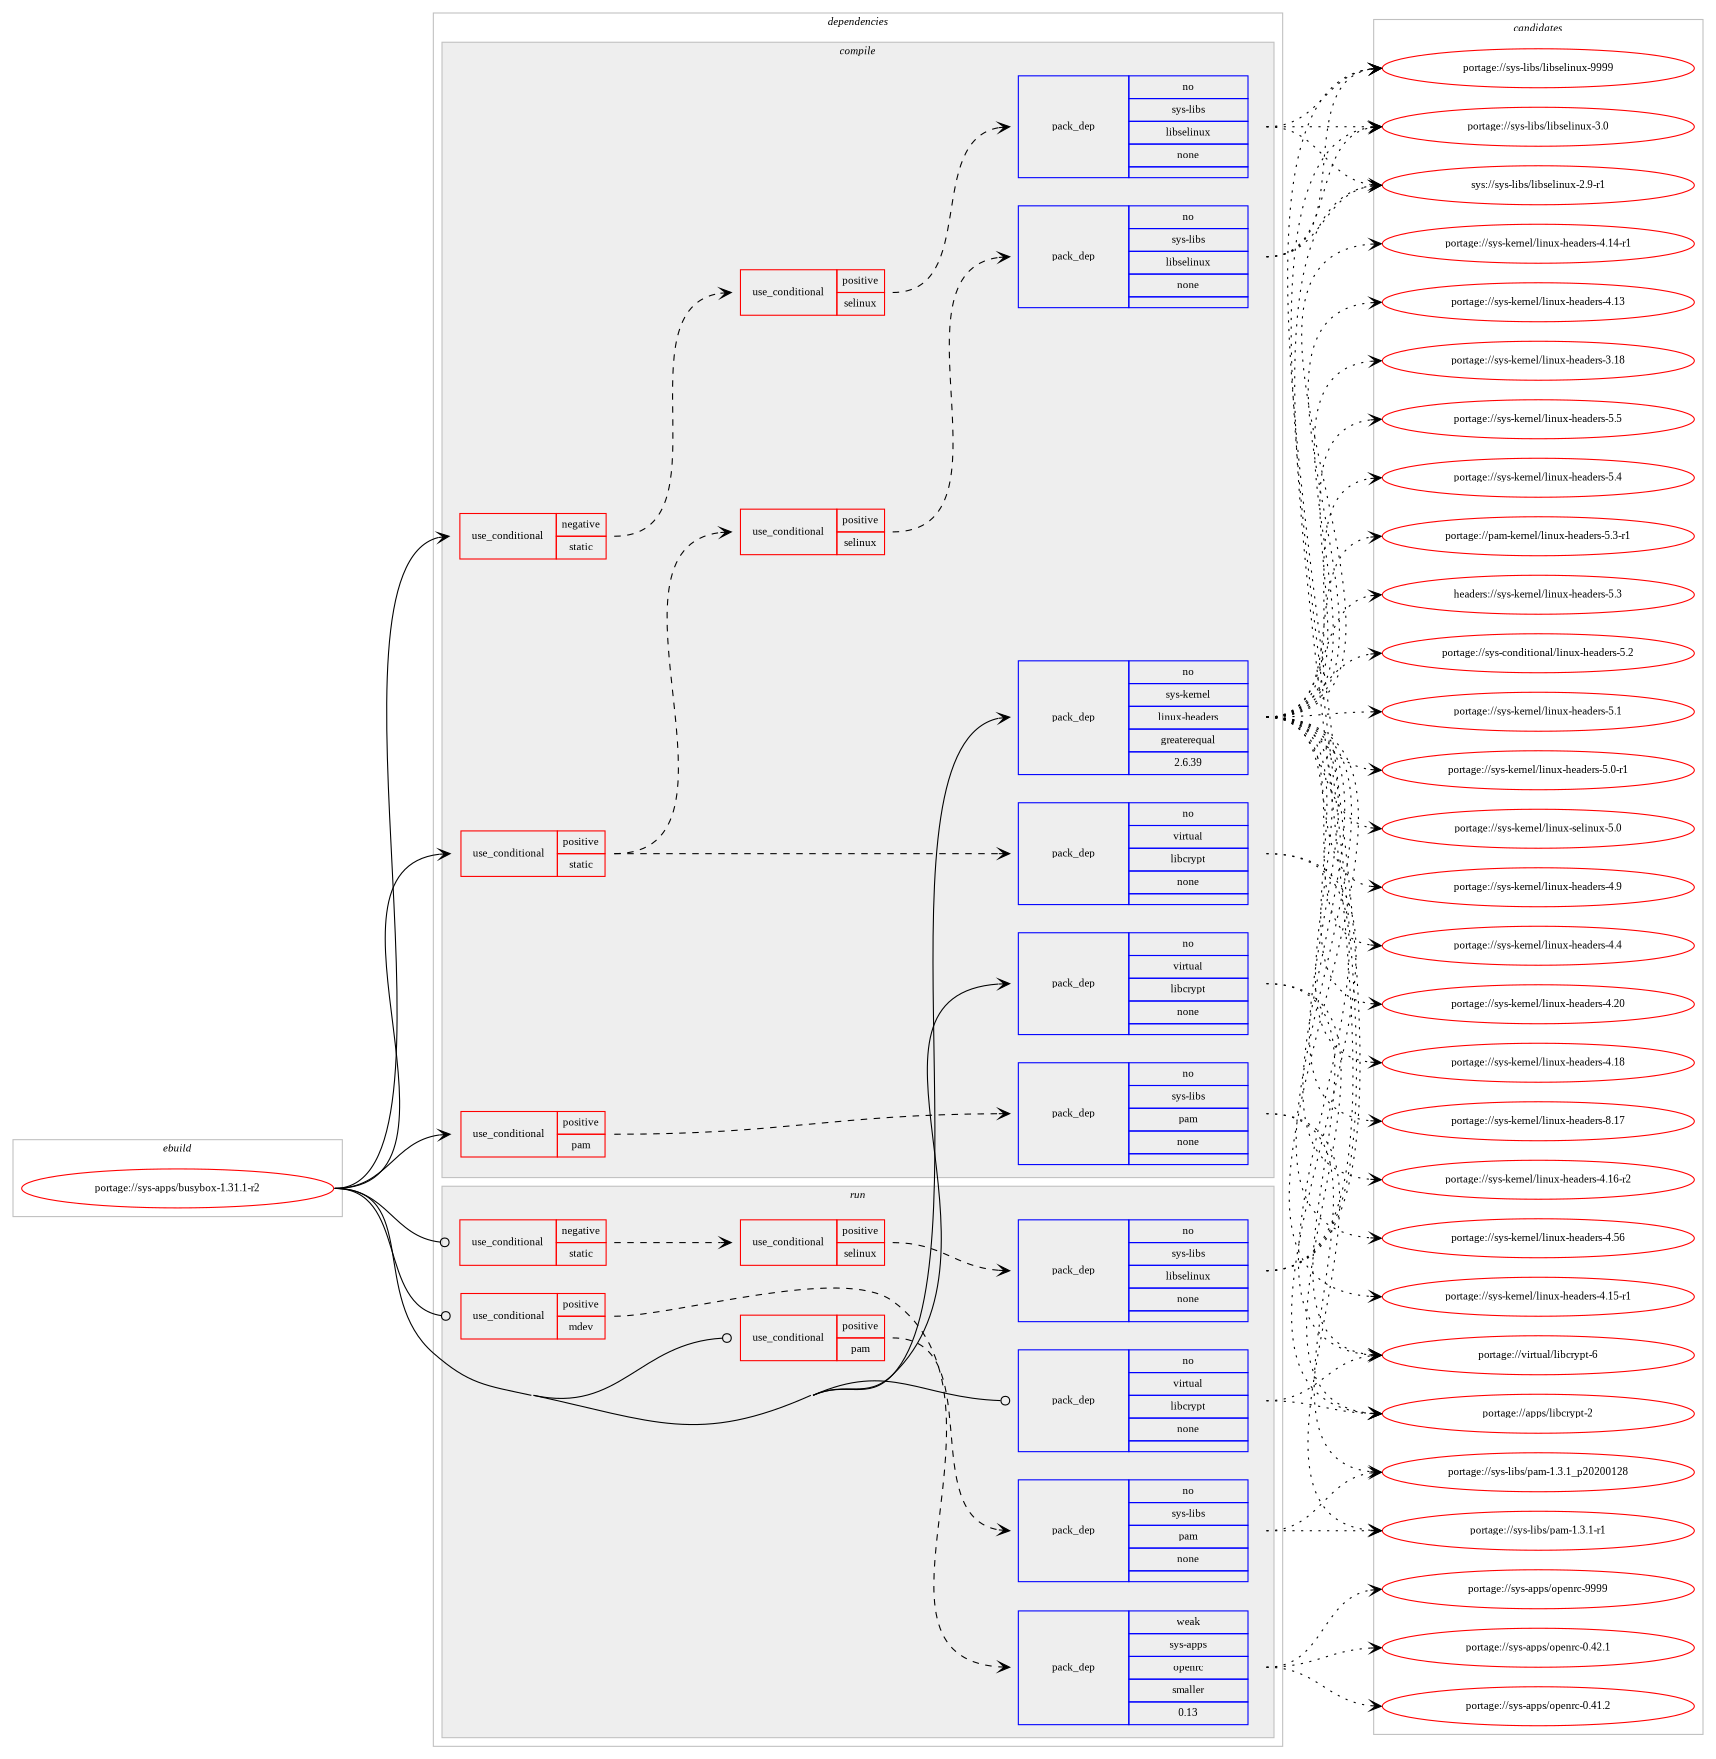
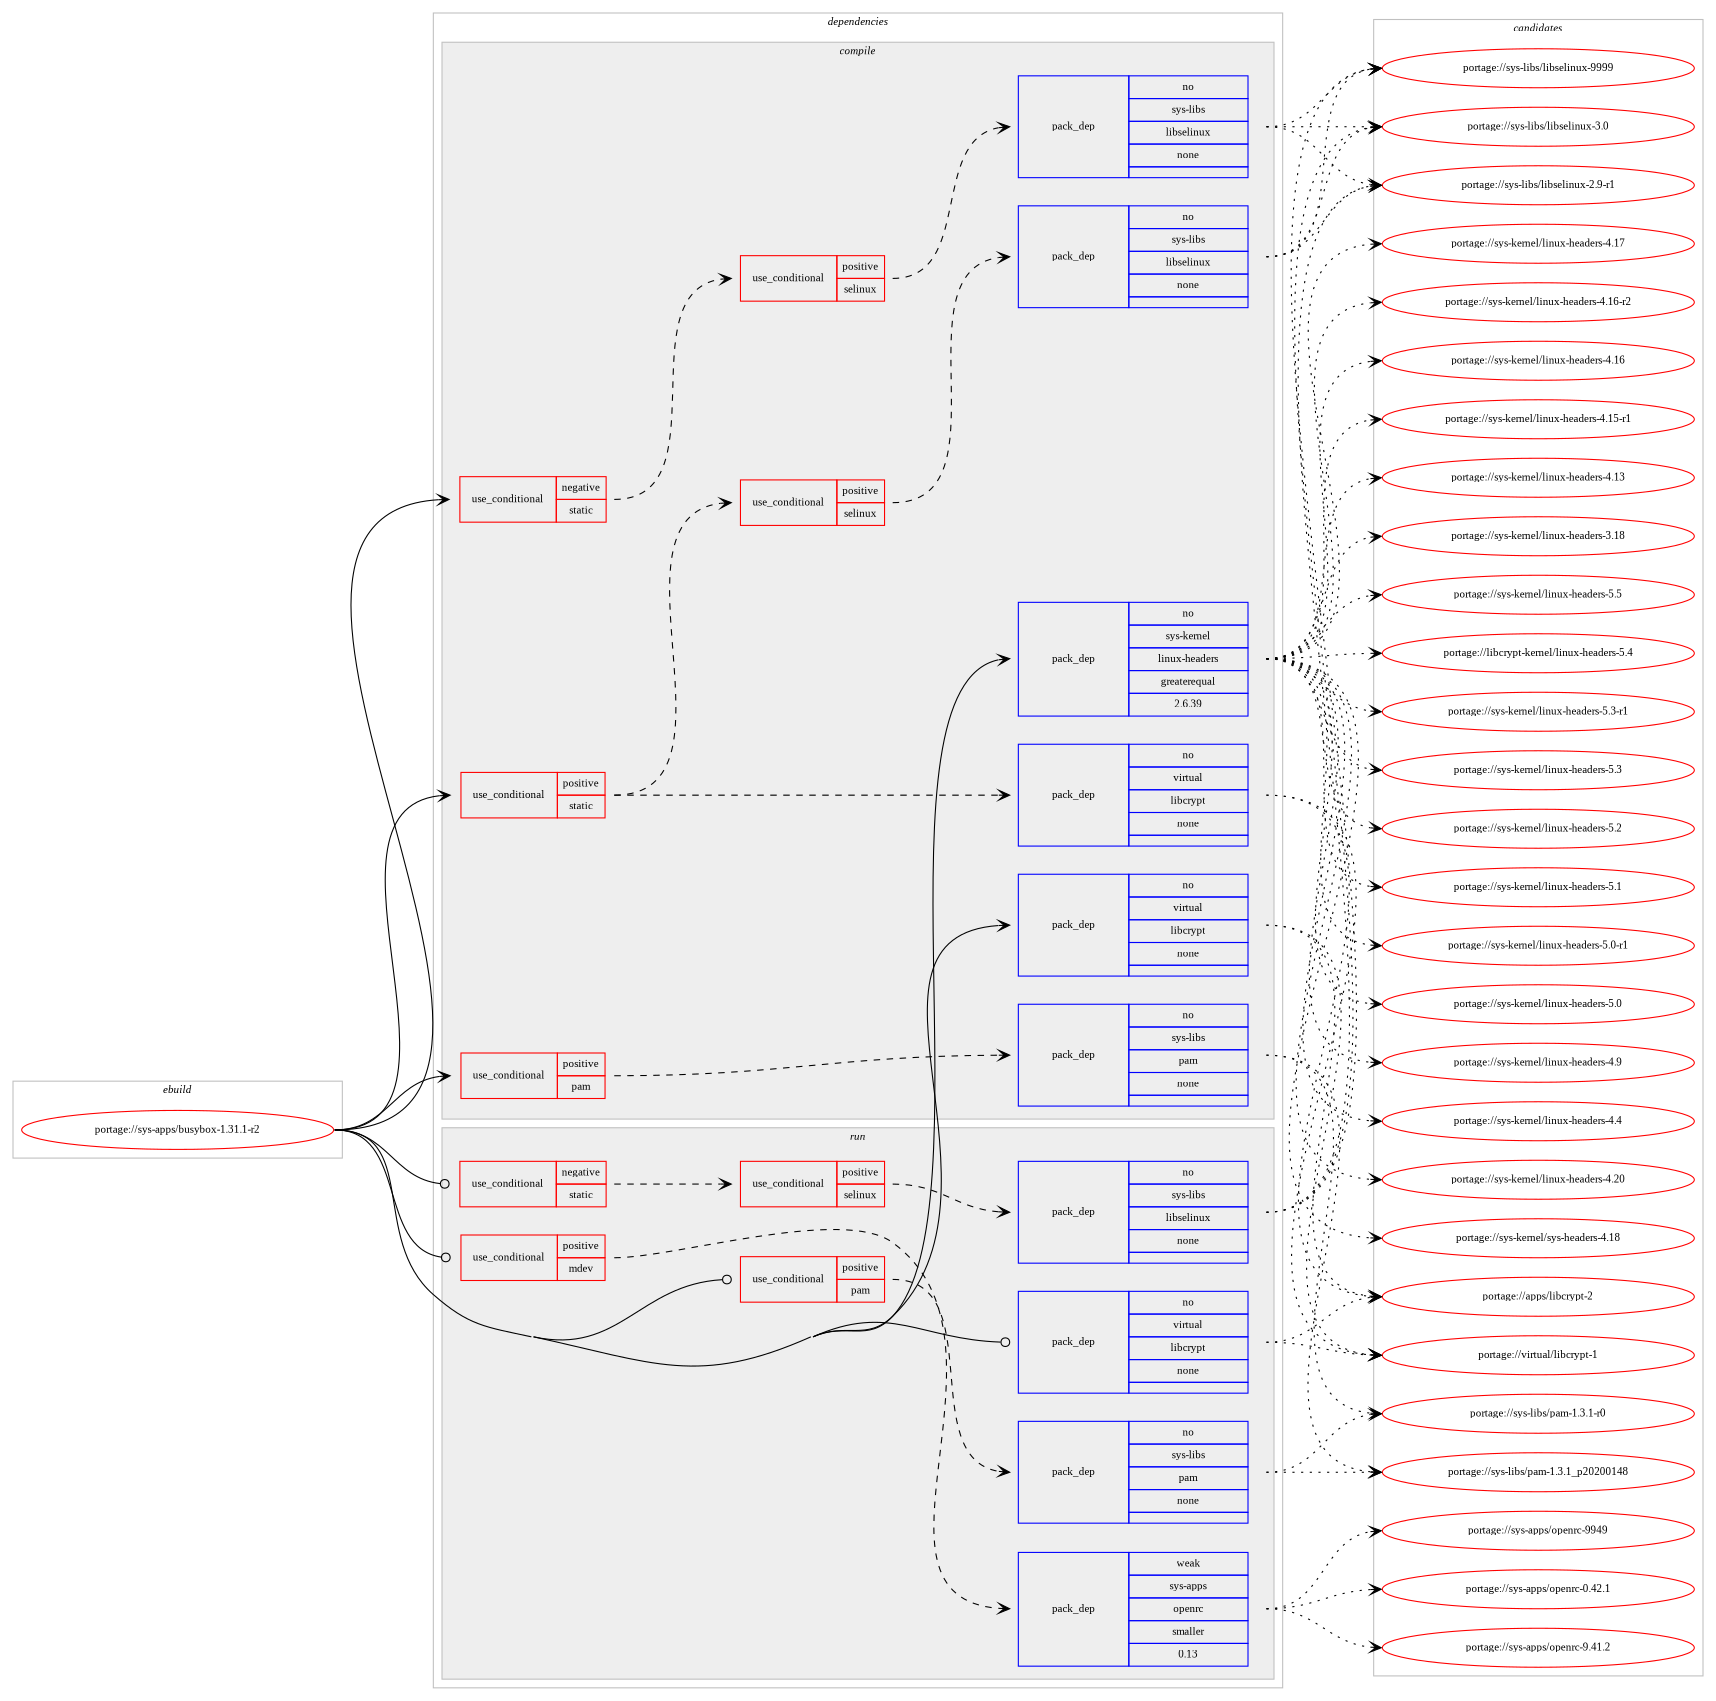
(1538, 185) -> (1538, 185)
(1538, 244) -> none
(1538, 478) -> (1538, 653)
(1538, 536) -> (1538, 712)
(1538, 595) -> (1538, 770)
(1538, 653) -> (1538, 829)
(1538, 829) -> (1538, 1004)
(1538, 1063) -> (1538, 1238)
(1538, 1121) -> (1538, 244)
(1538, 1238) -> (1538, 361)
(1538, 1355) -> (1538, 1355)
(1538, 1472) -> (1538, 1472)
(1538, 1531) -> (1538, 1414)
(1538, 1589) -> (1538, 1531)
(1538, 1706) -> (1538, 1648)
